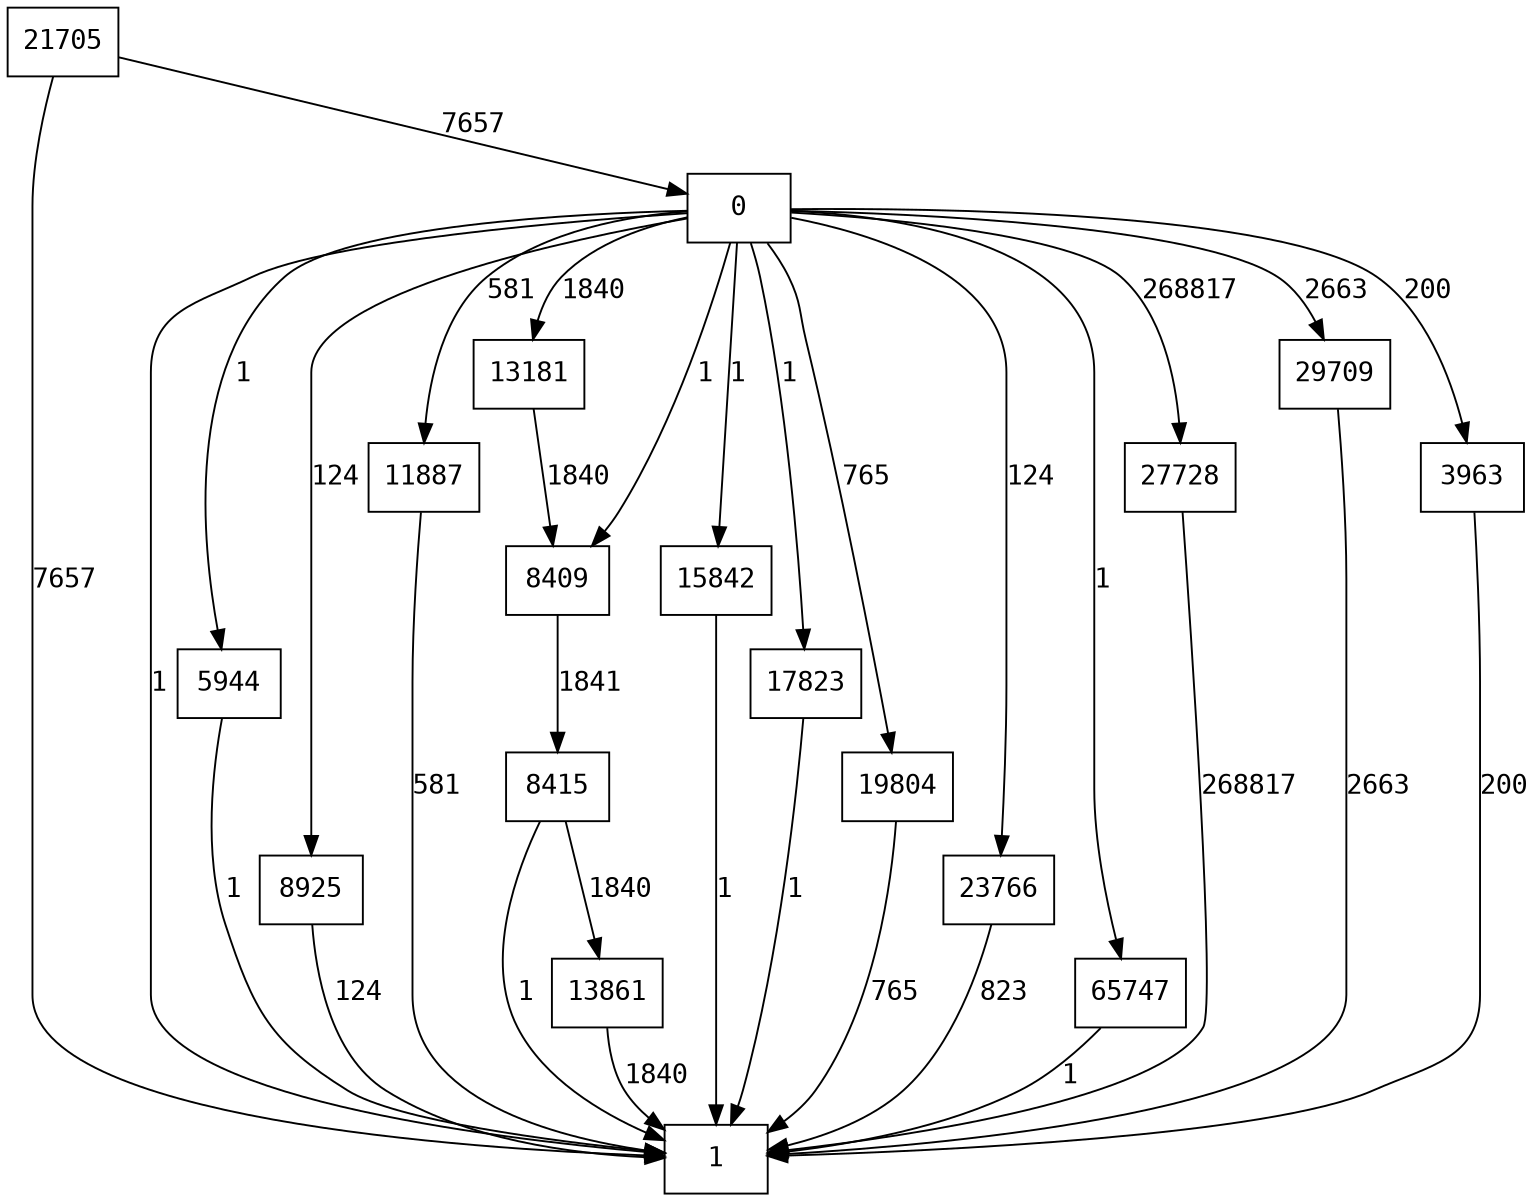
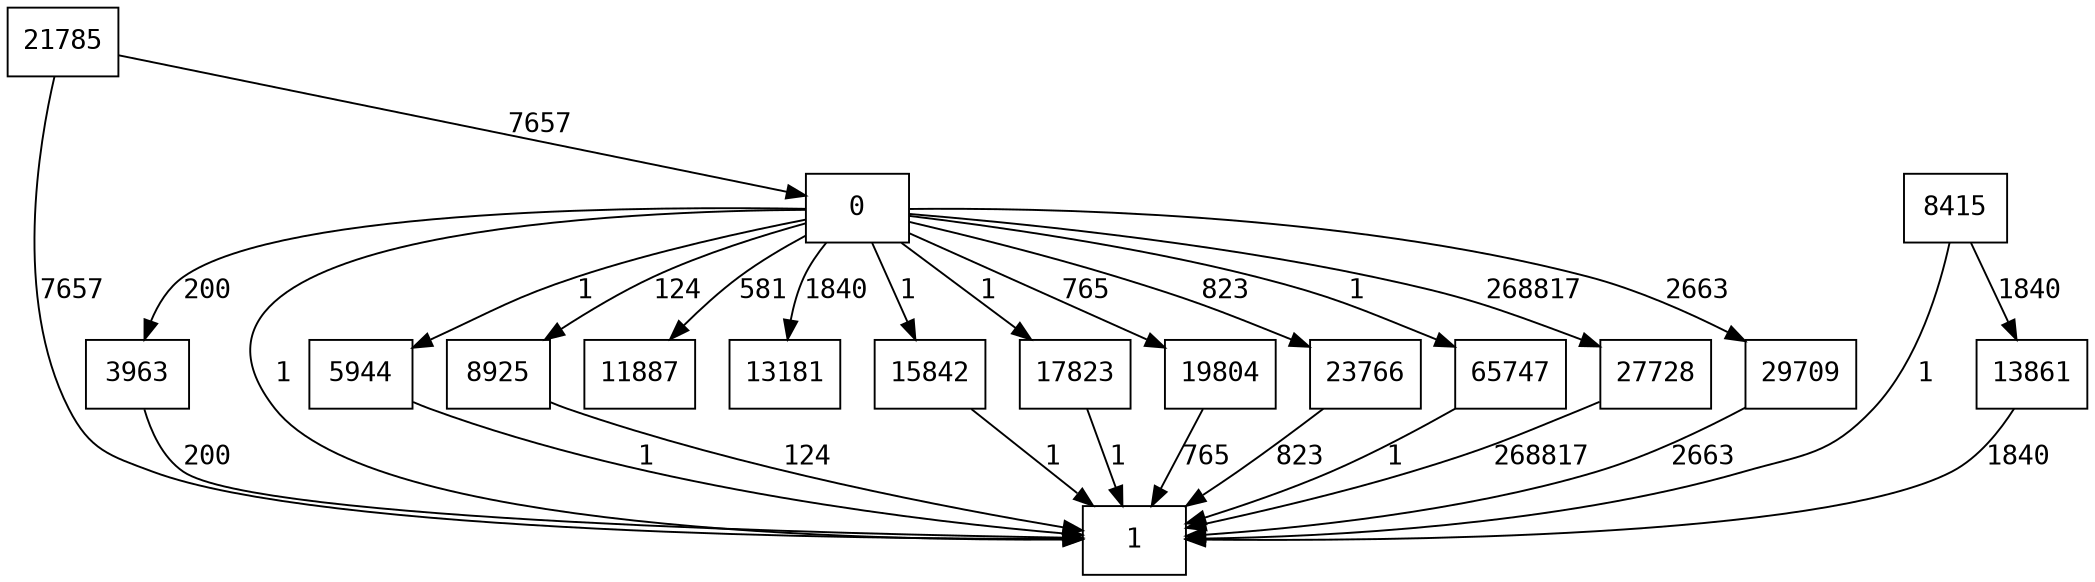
(63, 42) -> (63, 42)
(1030, 477) -> (1225, 291)
(558, 581) -> none
(412, 905) -> none
